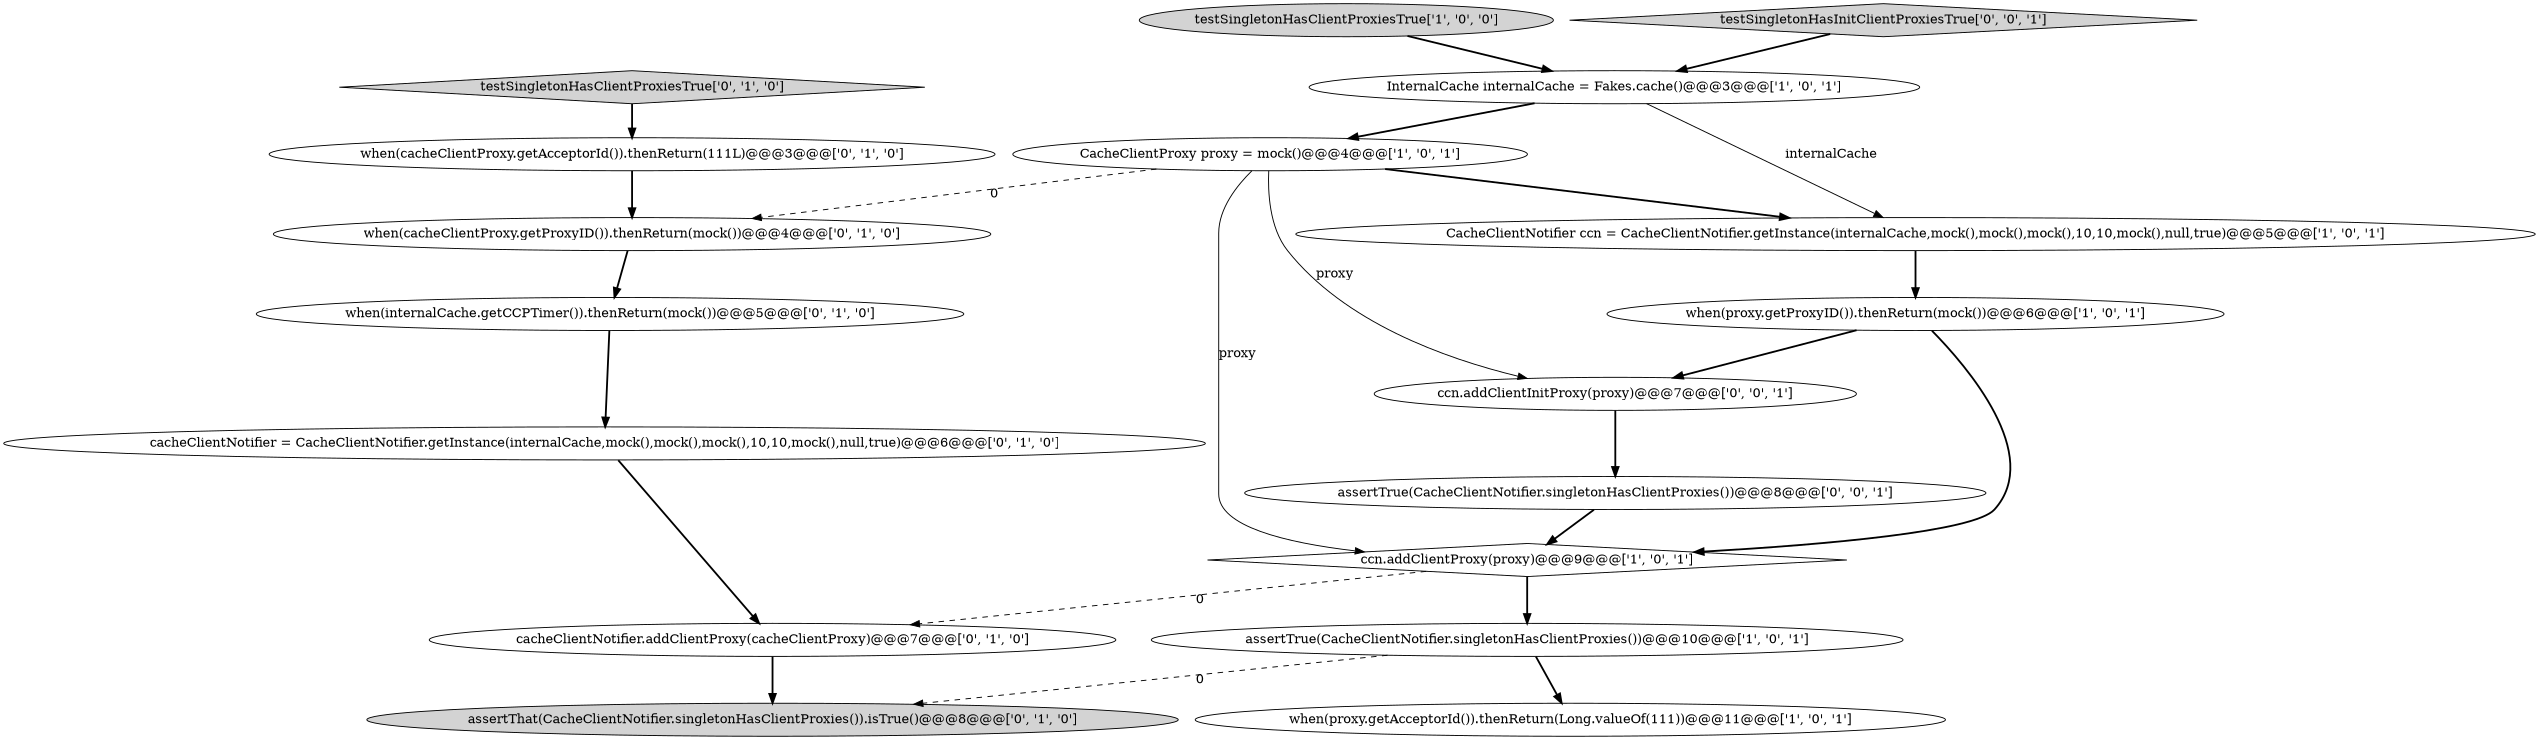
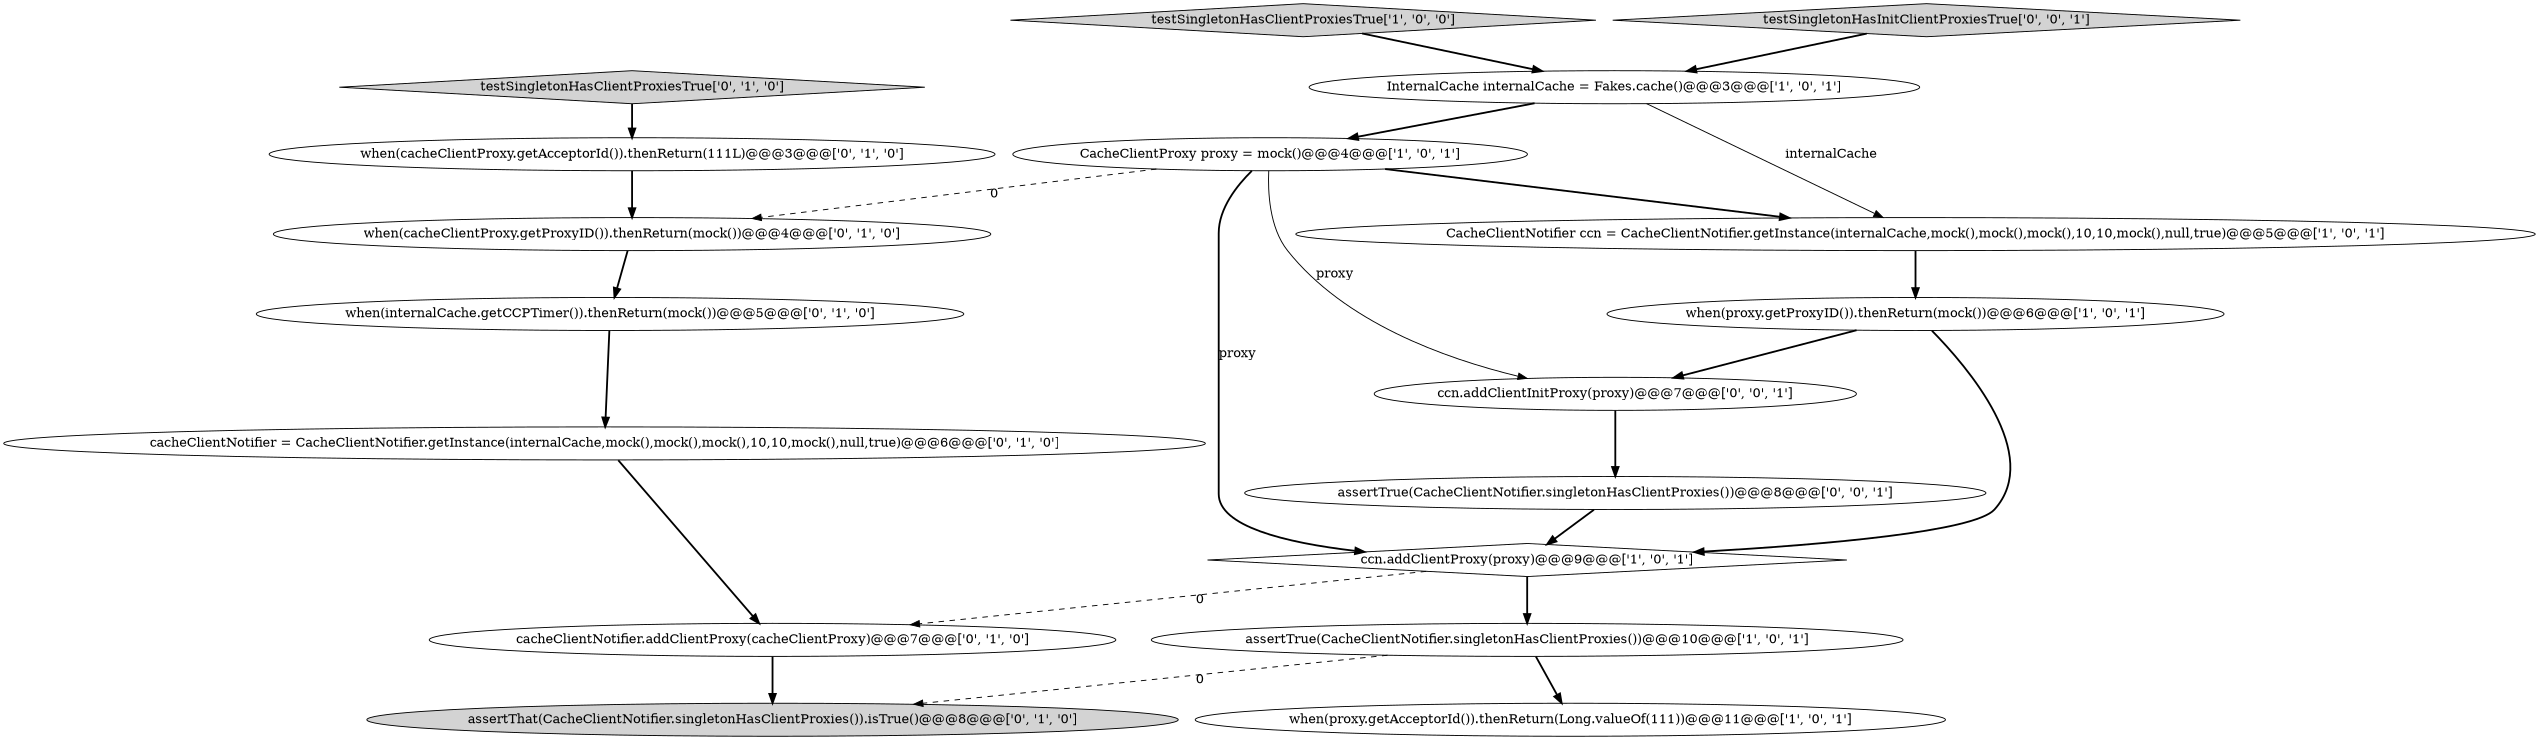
(1346, 20) -> (1303, 20)
(1219, 405) -> (1219, 405)
